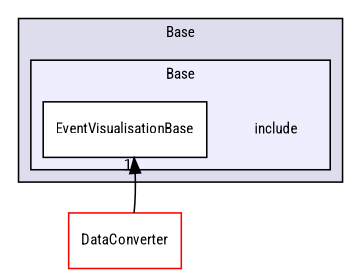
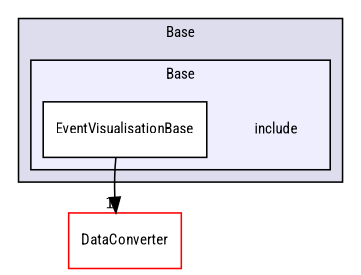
(135, 193) -> (115, 178)
